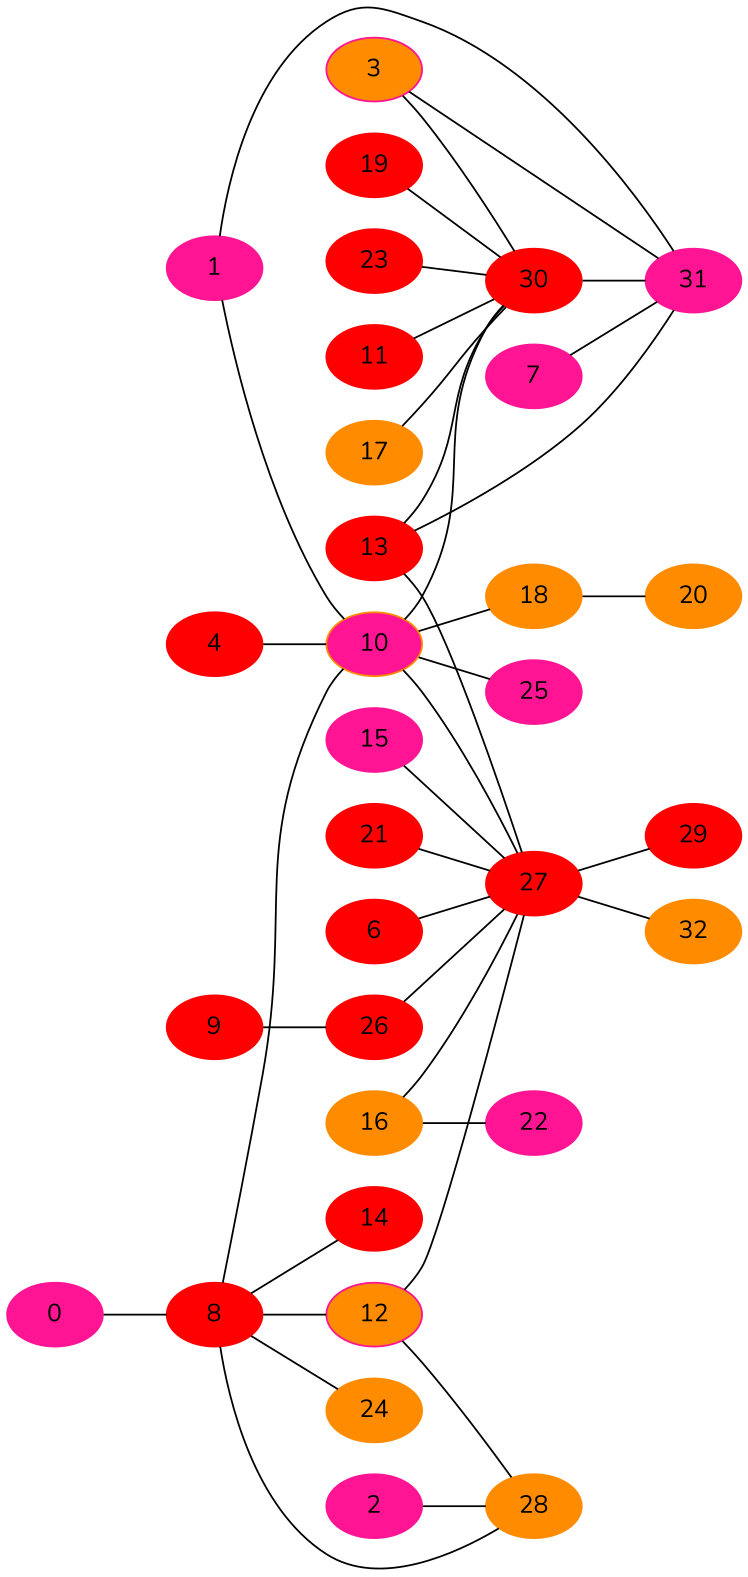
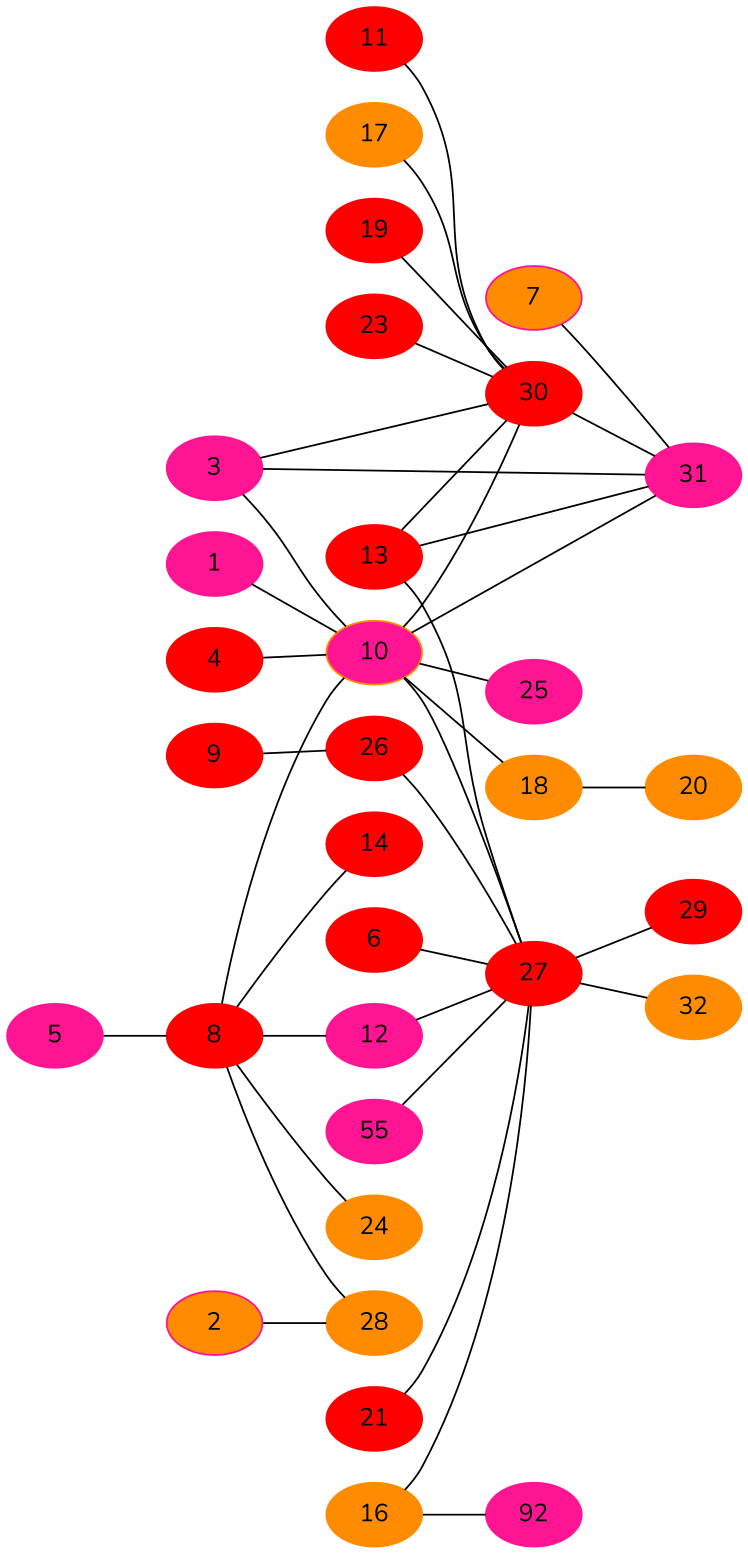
(422, 21) -> (534, 564)
(374, 70) -> (215, 468)
(534, 376) -> (534, 298)
none -> (294, 560)
(374, 740) -> (374, 1132)
(534, 1123) -> (534, 1515)
(55, 1315) -> (55, 1036)
(374, 1315) -> (374, 1036)
(459, 1408) -> none
(374, 1506) -> (215, 1323)
